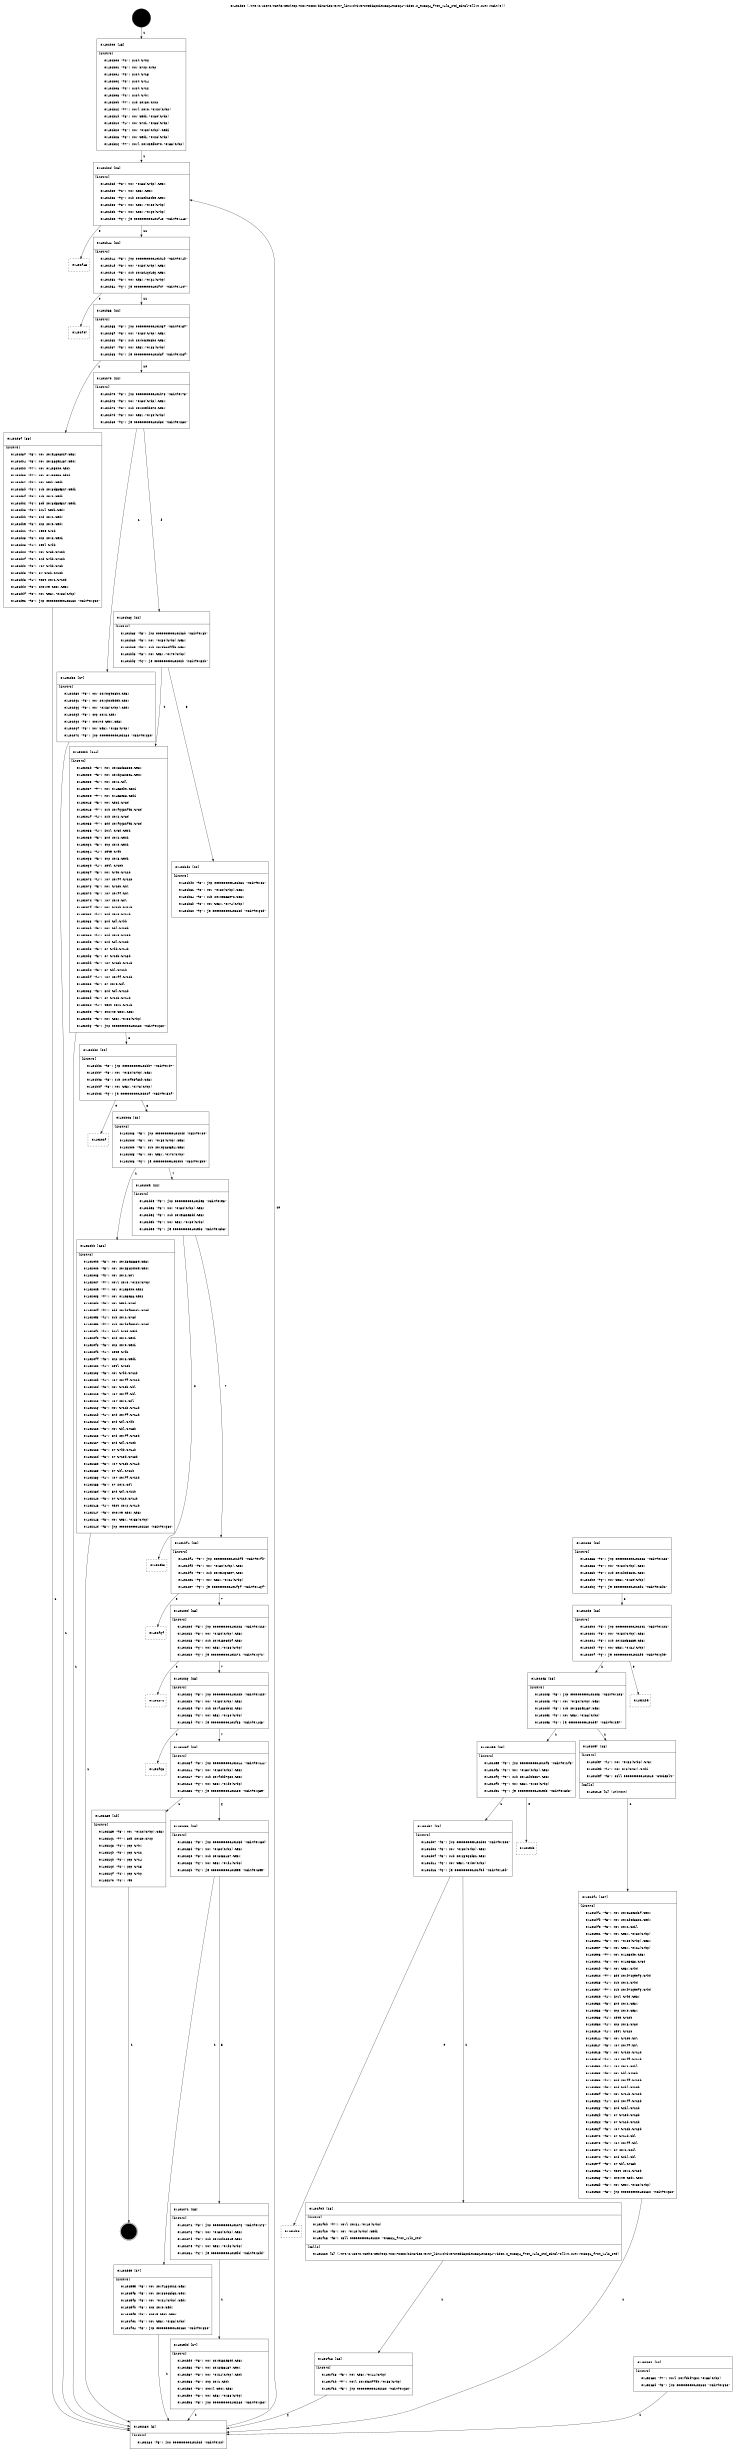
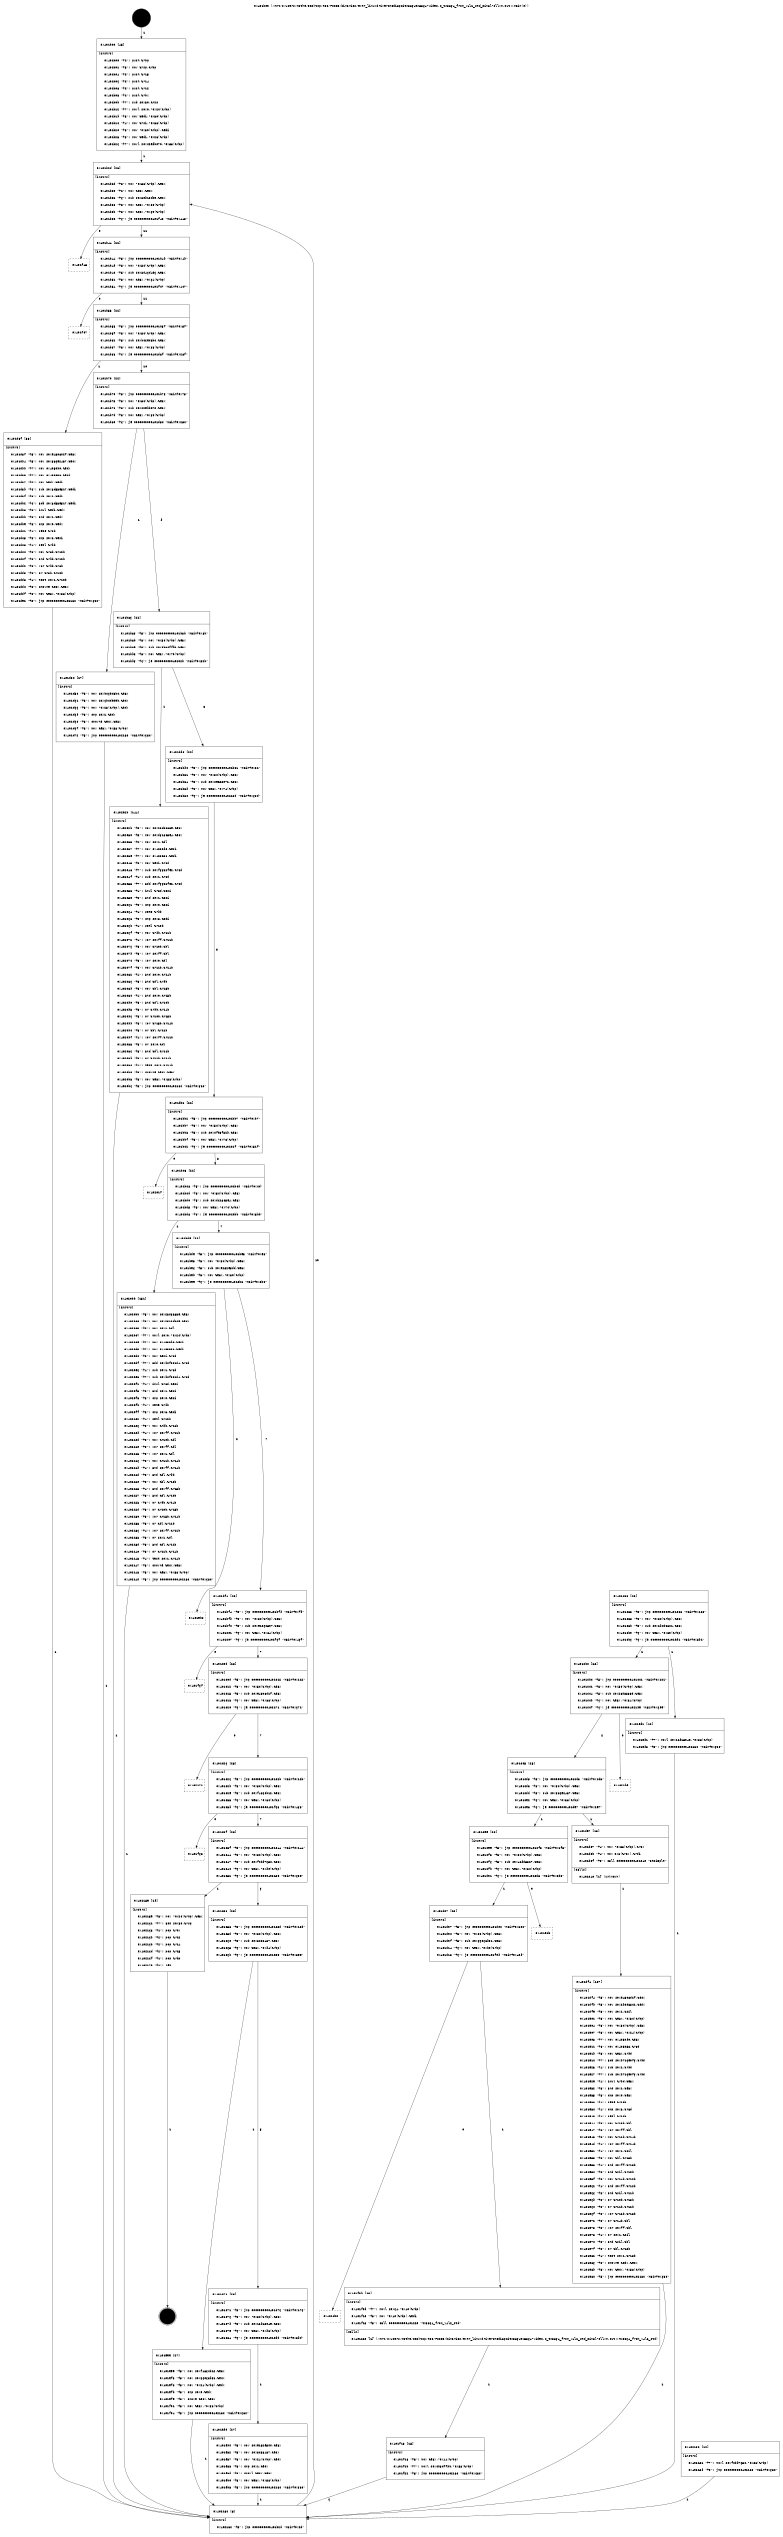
(126, 1037) -> (214, 948)
none -> (675, 1736)
